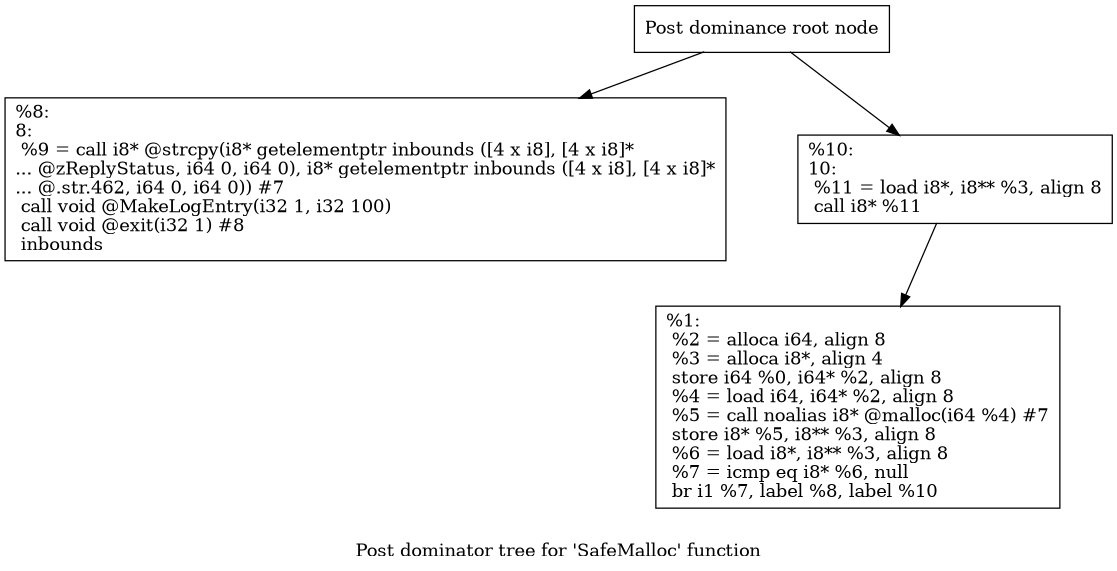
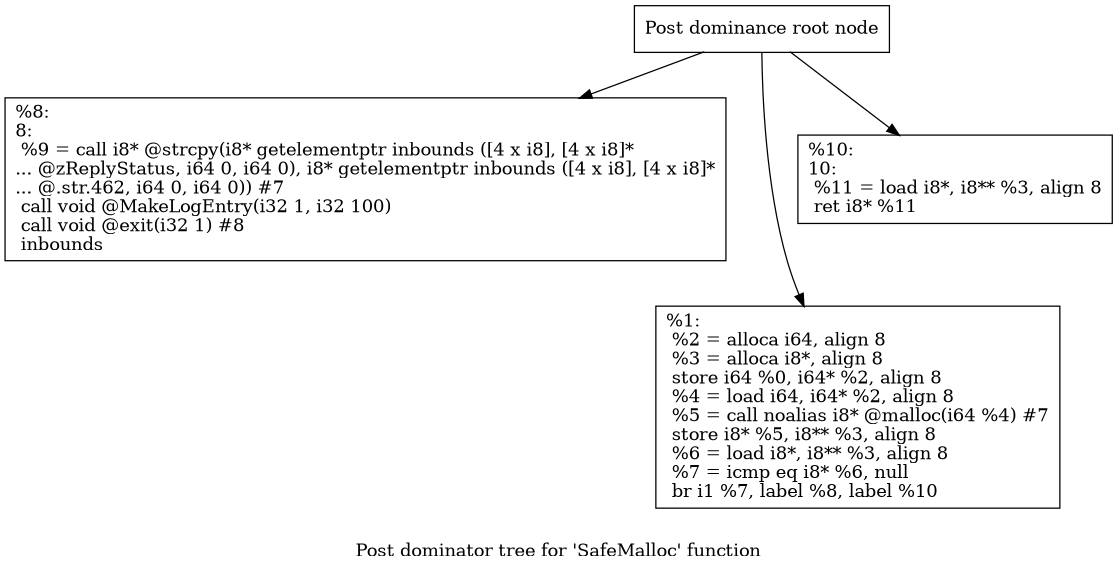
(865, 207) -> (863, 207)
(921, 259) -> (770, 175)
(775, 359) -> (775, 359)
